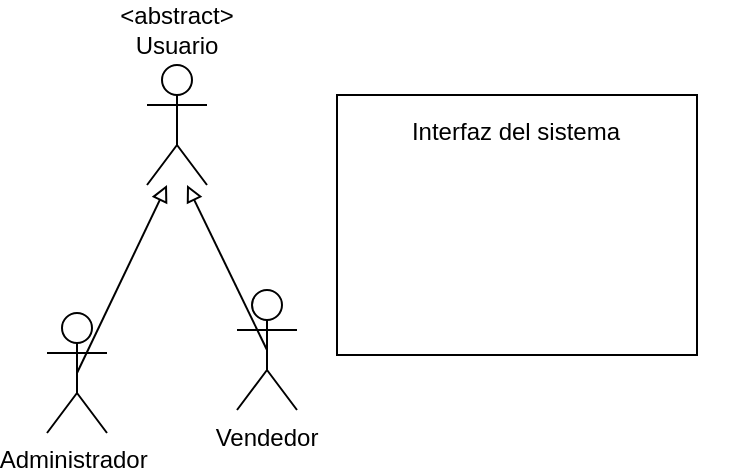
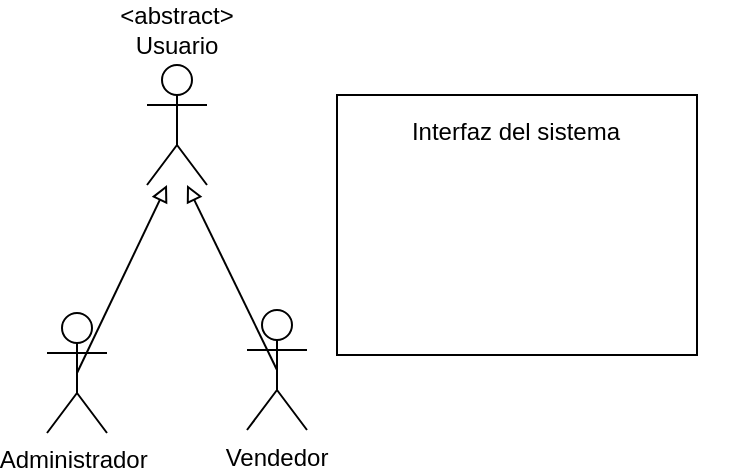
(267, 350) -> (277, 370)
